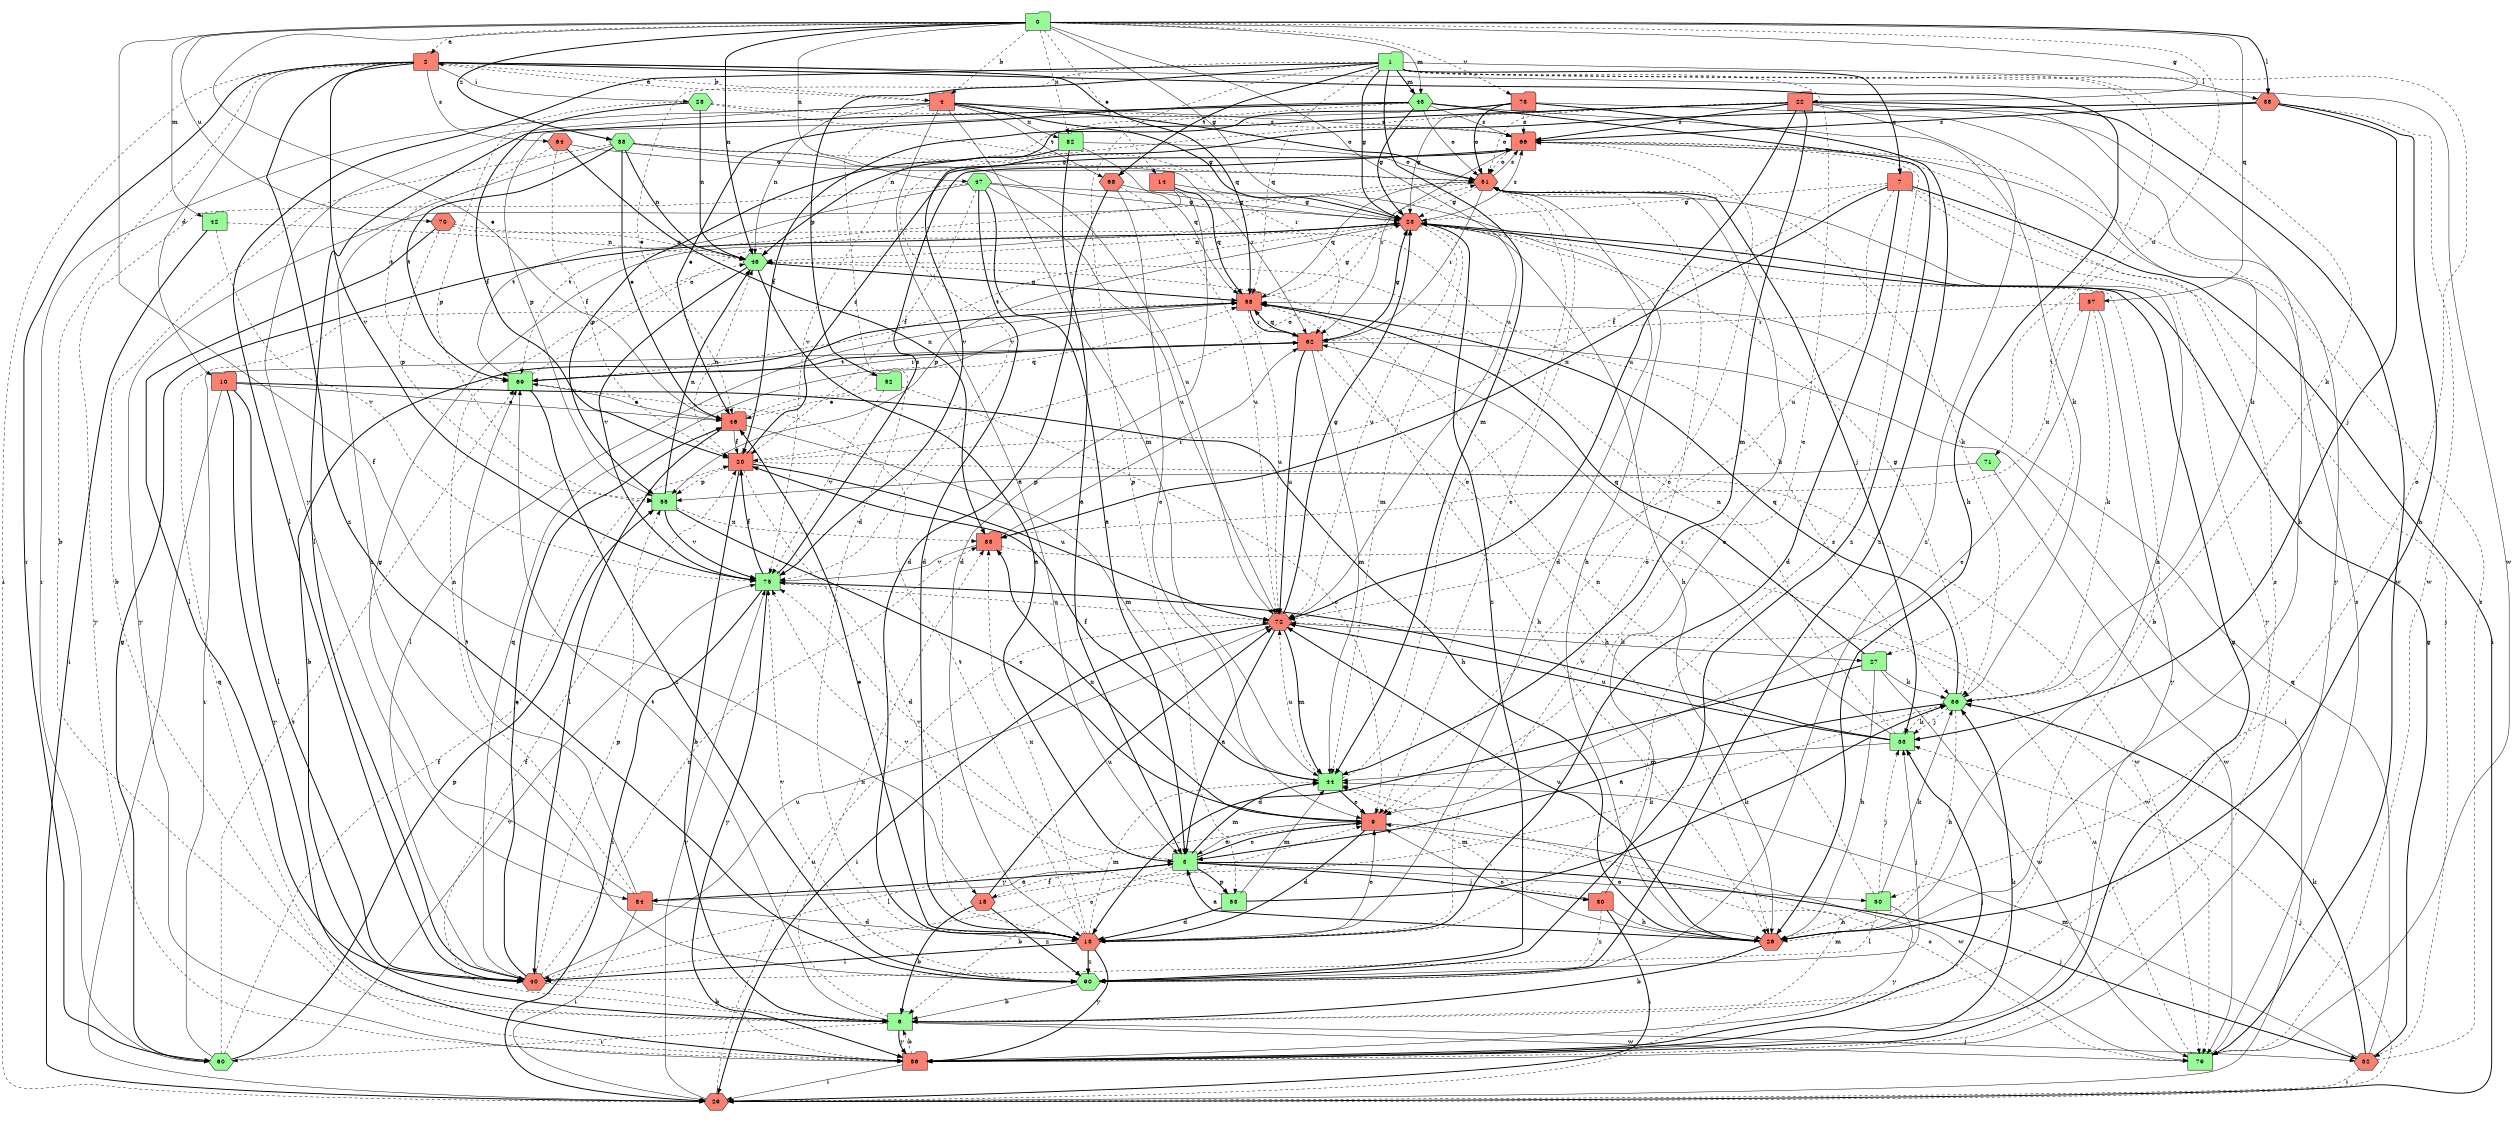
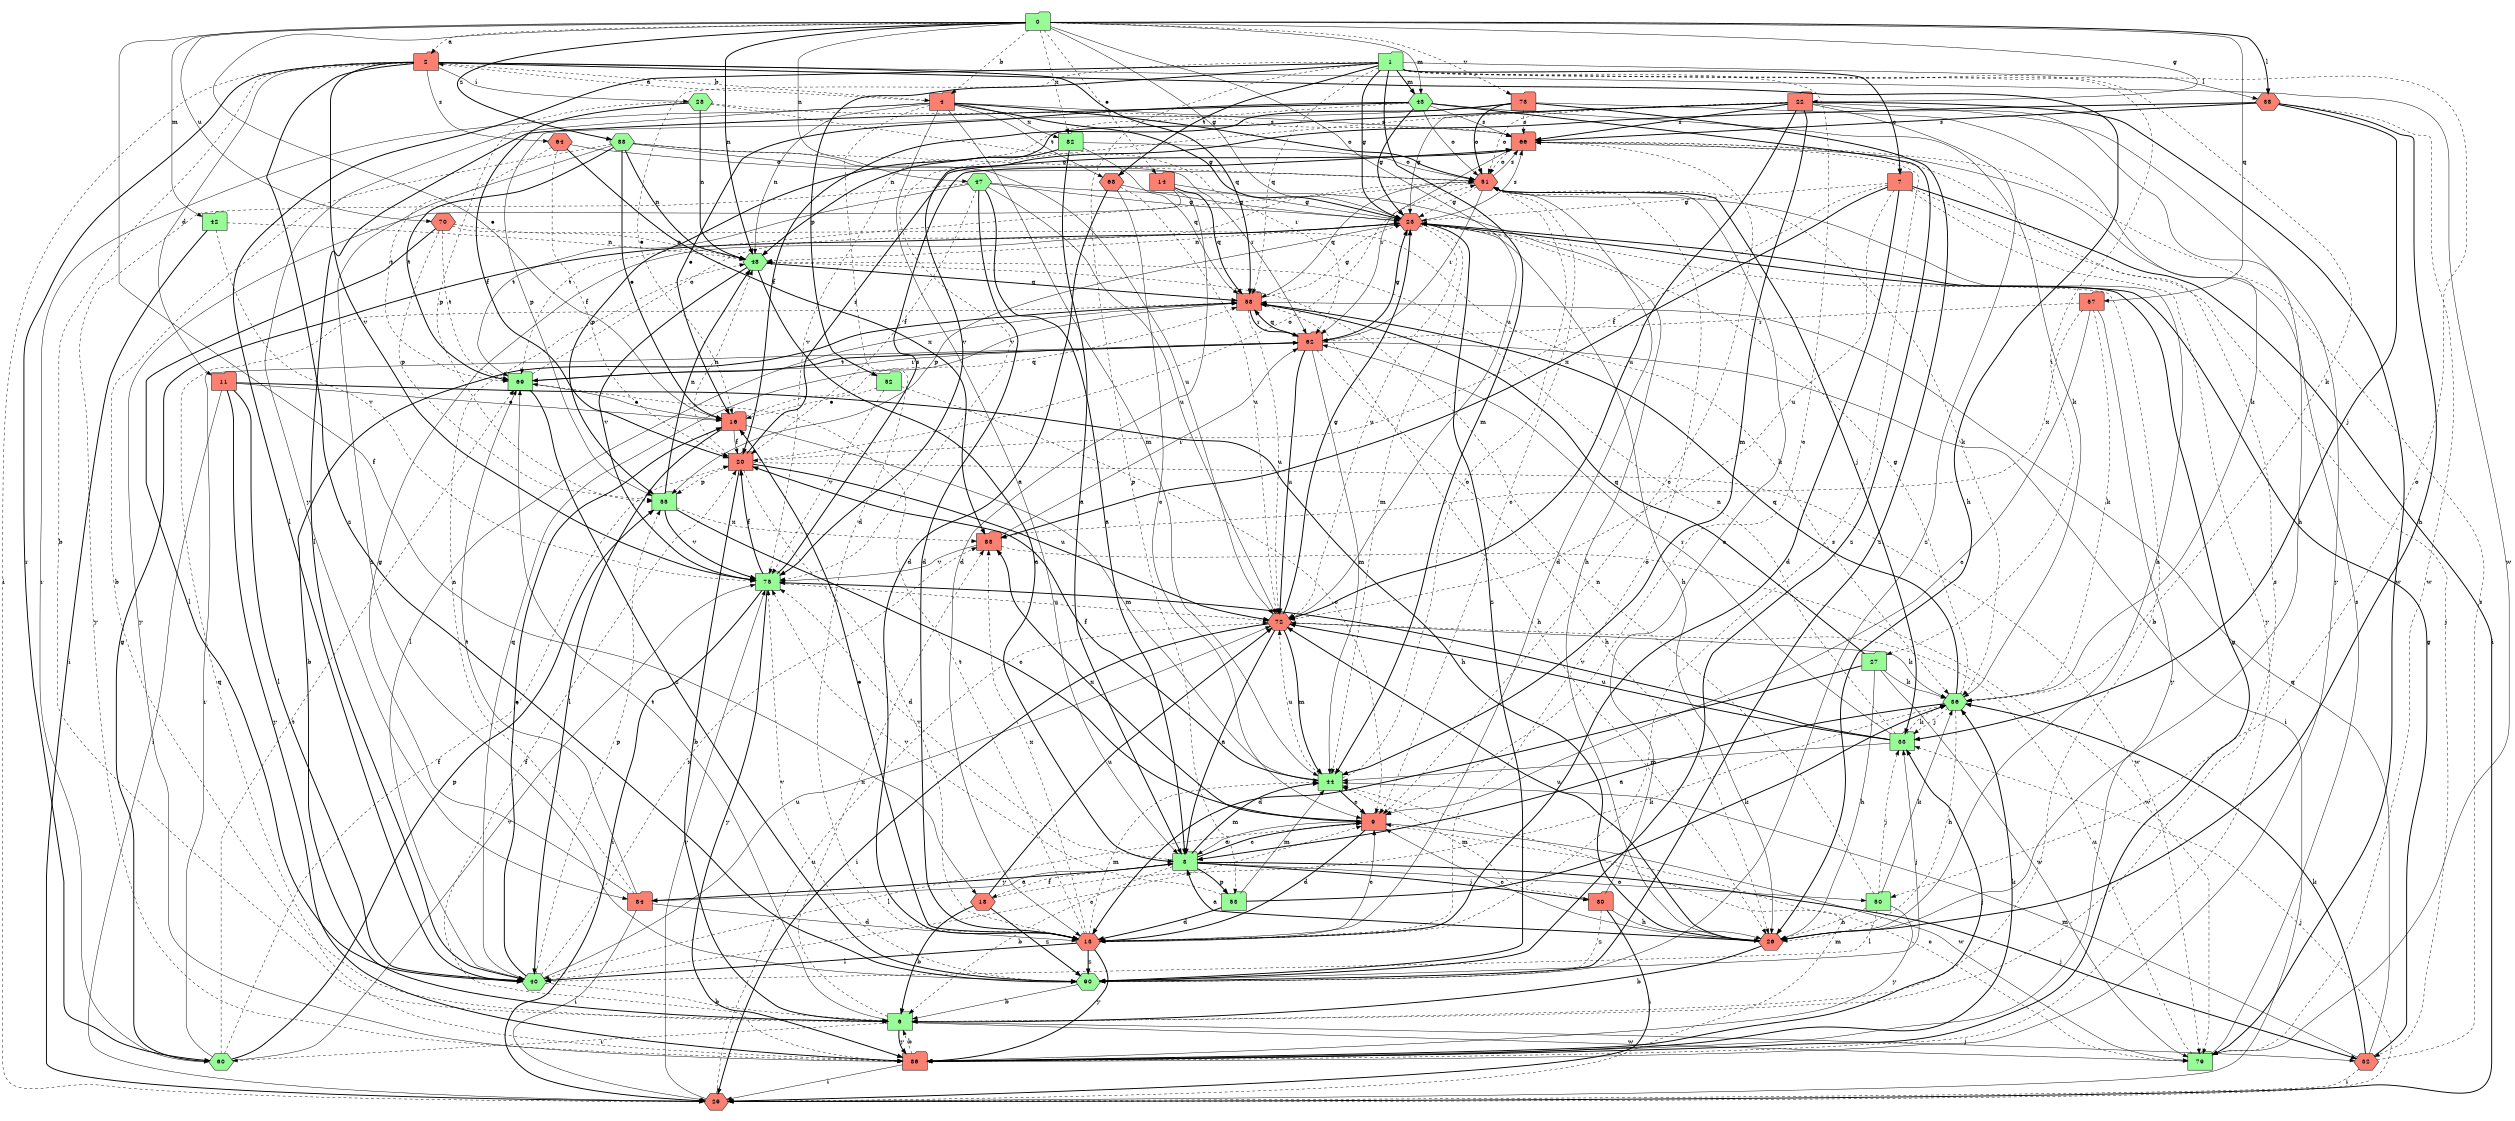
(989, 297) -> (450, 317)
(224, 382) -> (224, 382)
(734, 422) -> (734, 422)
(1988, 462) -> none
(1574, 642) -> (1641, 638)
(534, 982) -> (534, 982)
